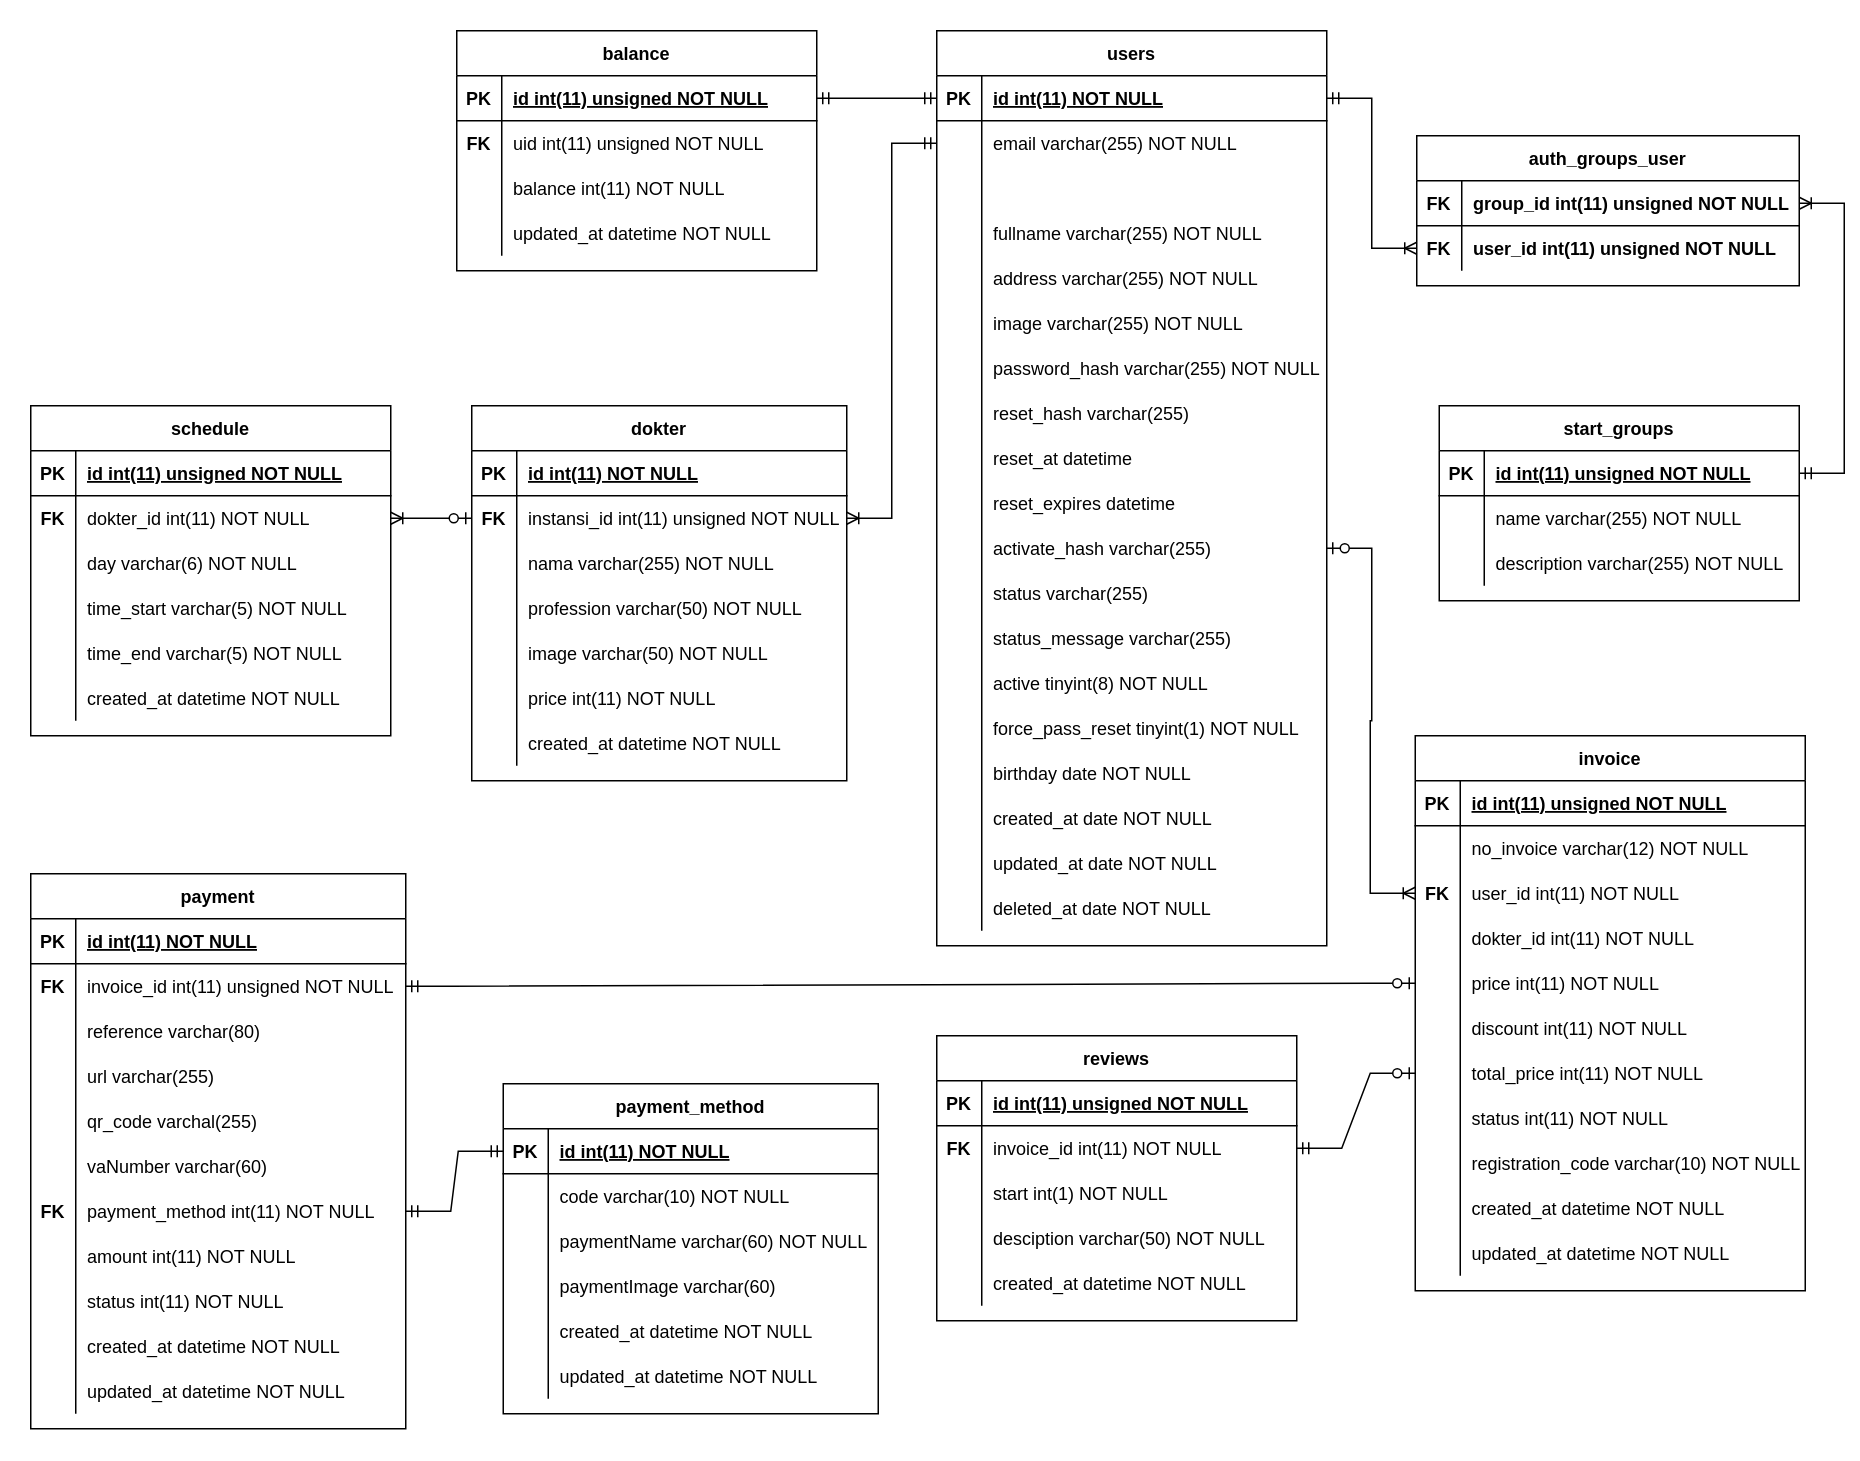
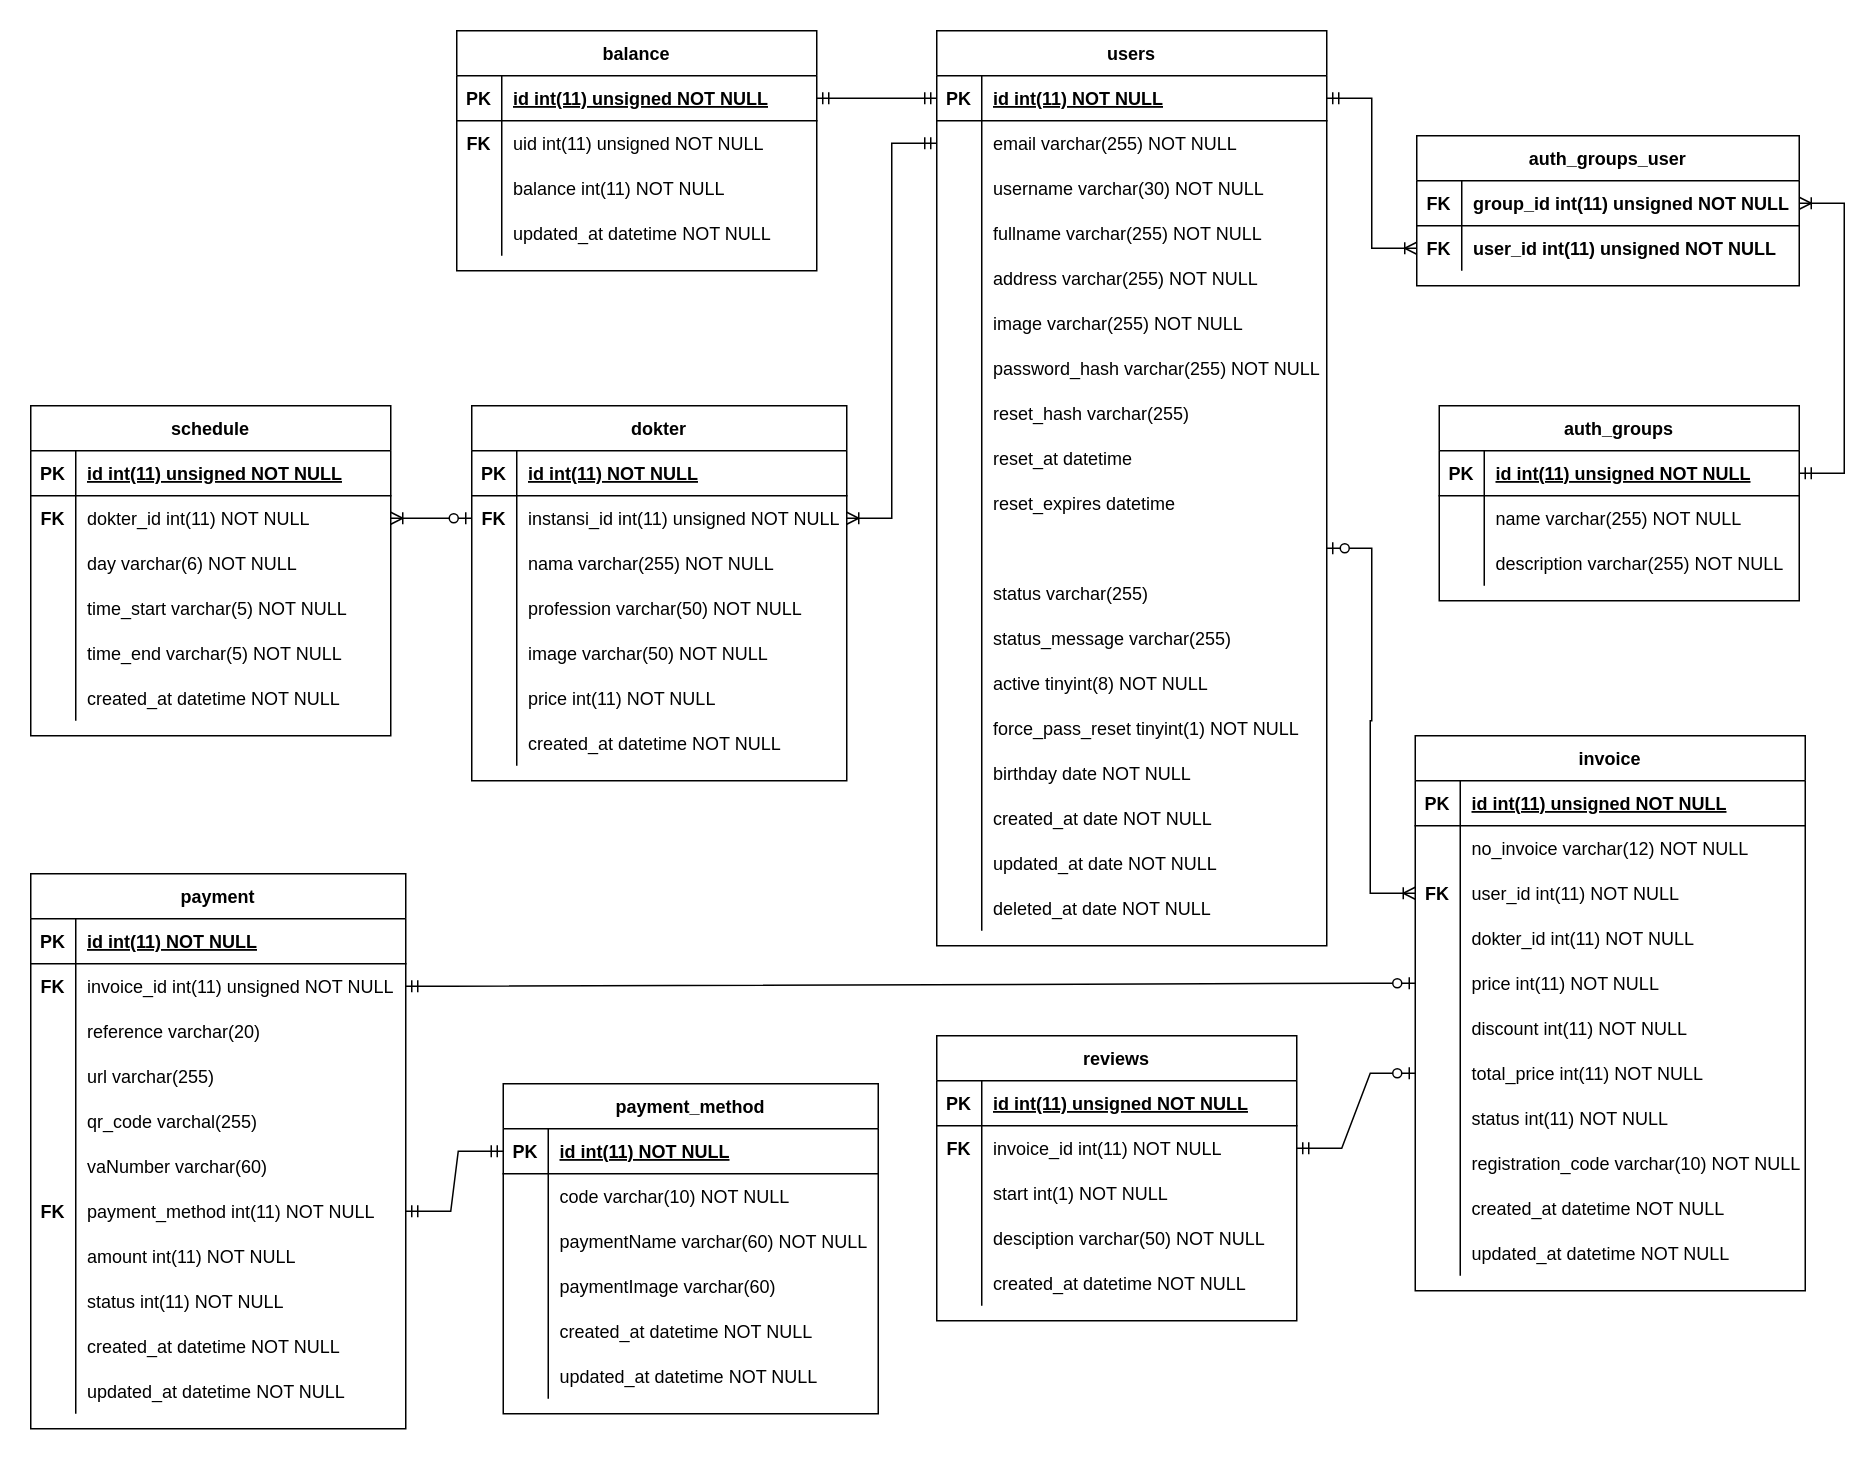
none -> (1154, 188)
(1619, 429) -> (1619, 429)
(1154, 548) -> none
(191, 1032) -> (191, 1032)
